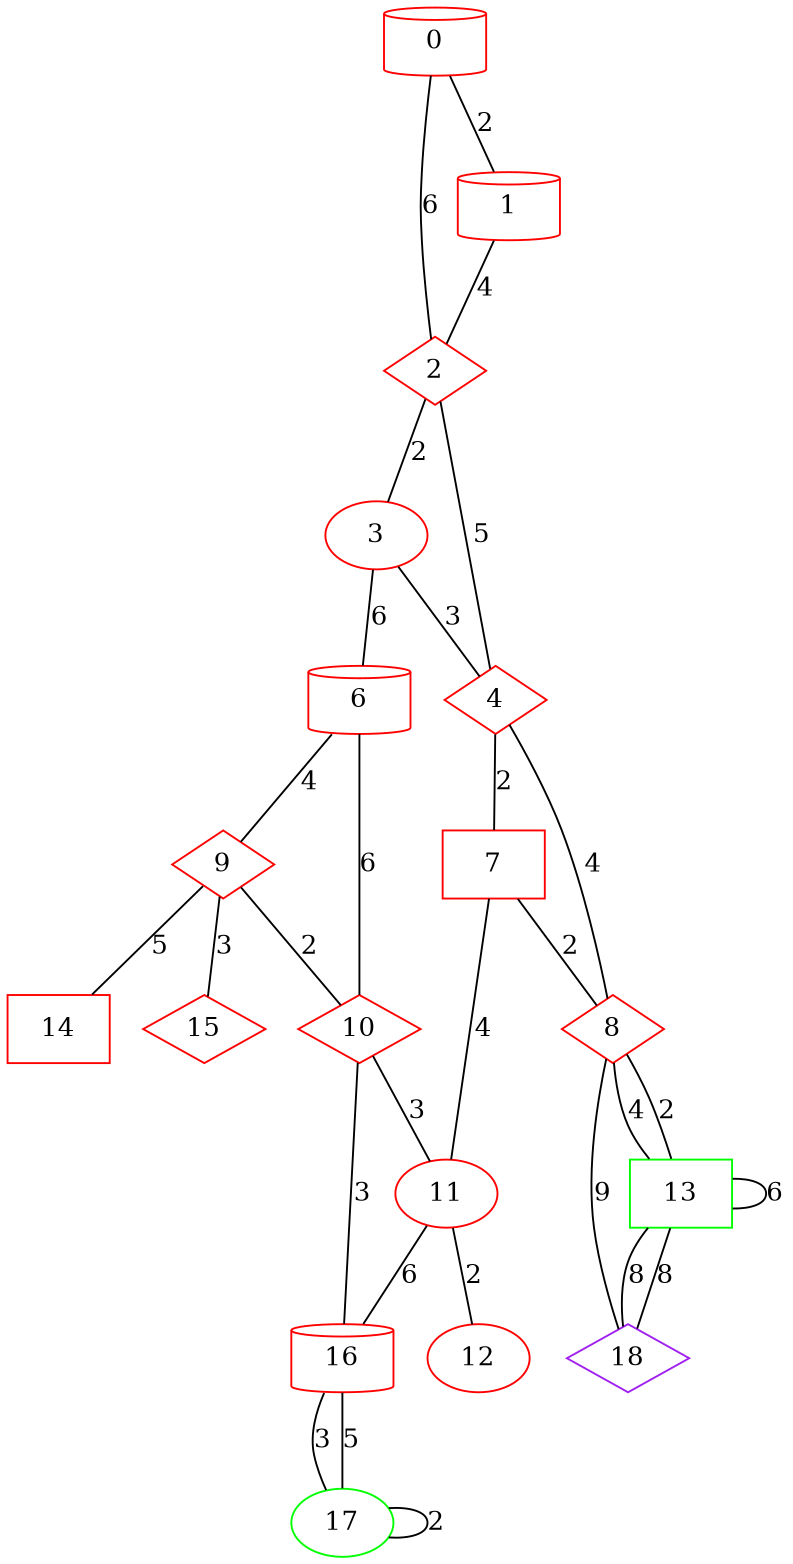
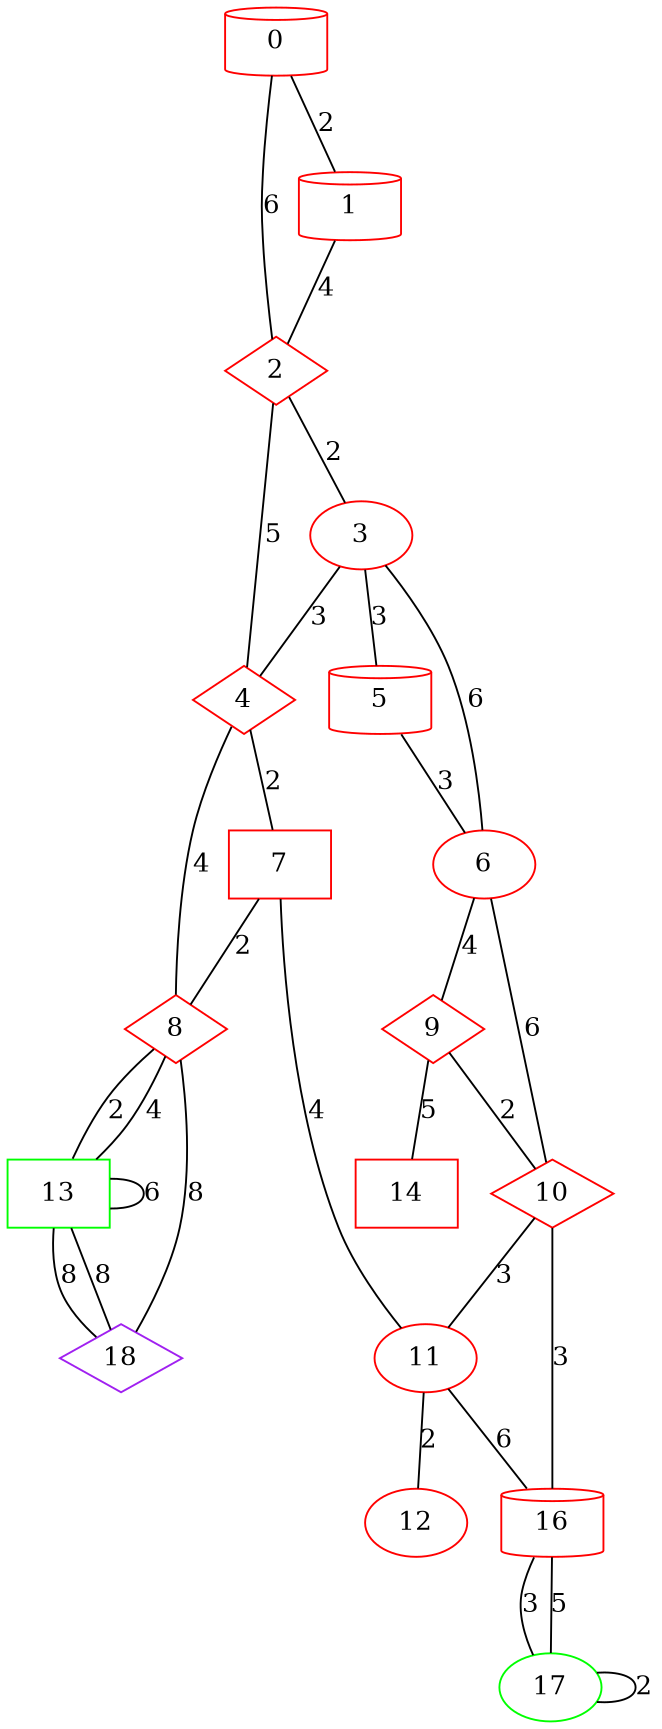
(359, 700) -> (484, 864)
none -> (380, 700)
(204, 1029) -> none
(603, 1194) -> (197, 1194)
